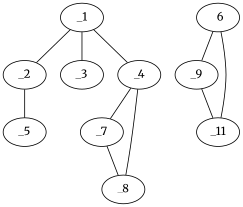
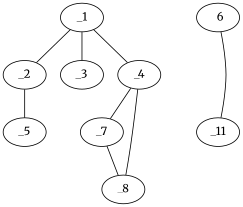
(197, 75) -> none
